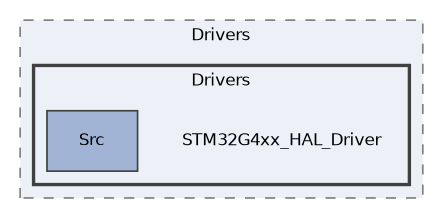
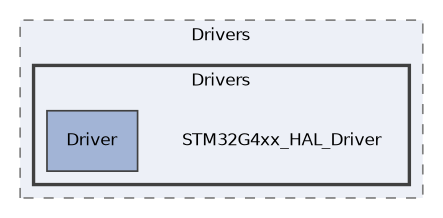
(92, 141) -> (92, 141)
